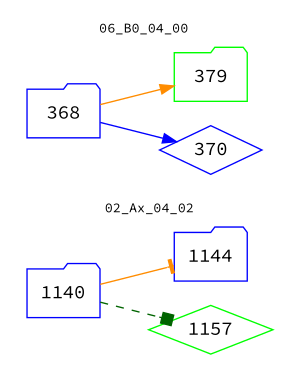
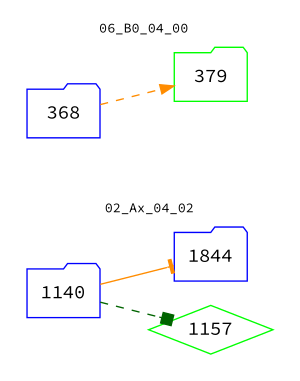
(130, 97) -> (130, 97)
(211, 150) -> none
(211, 257) -> (211, 257)
